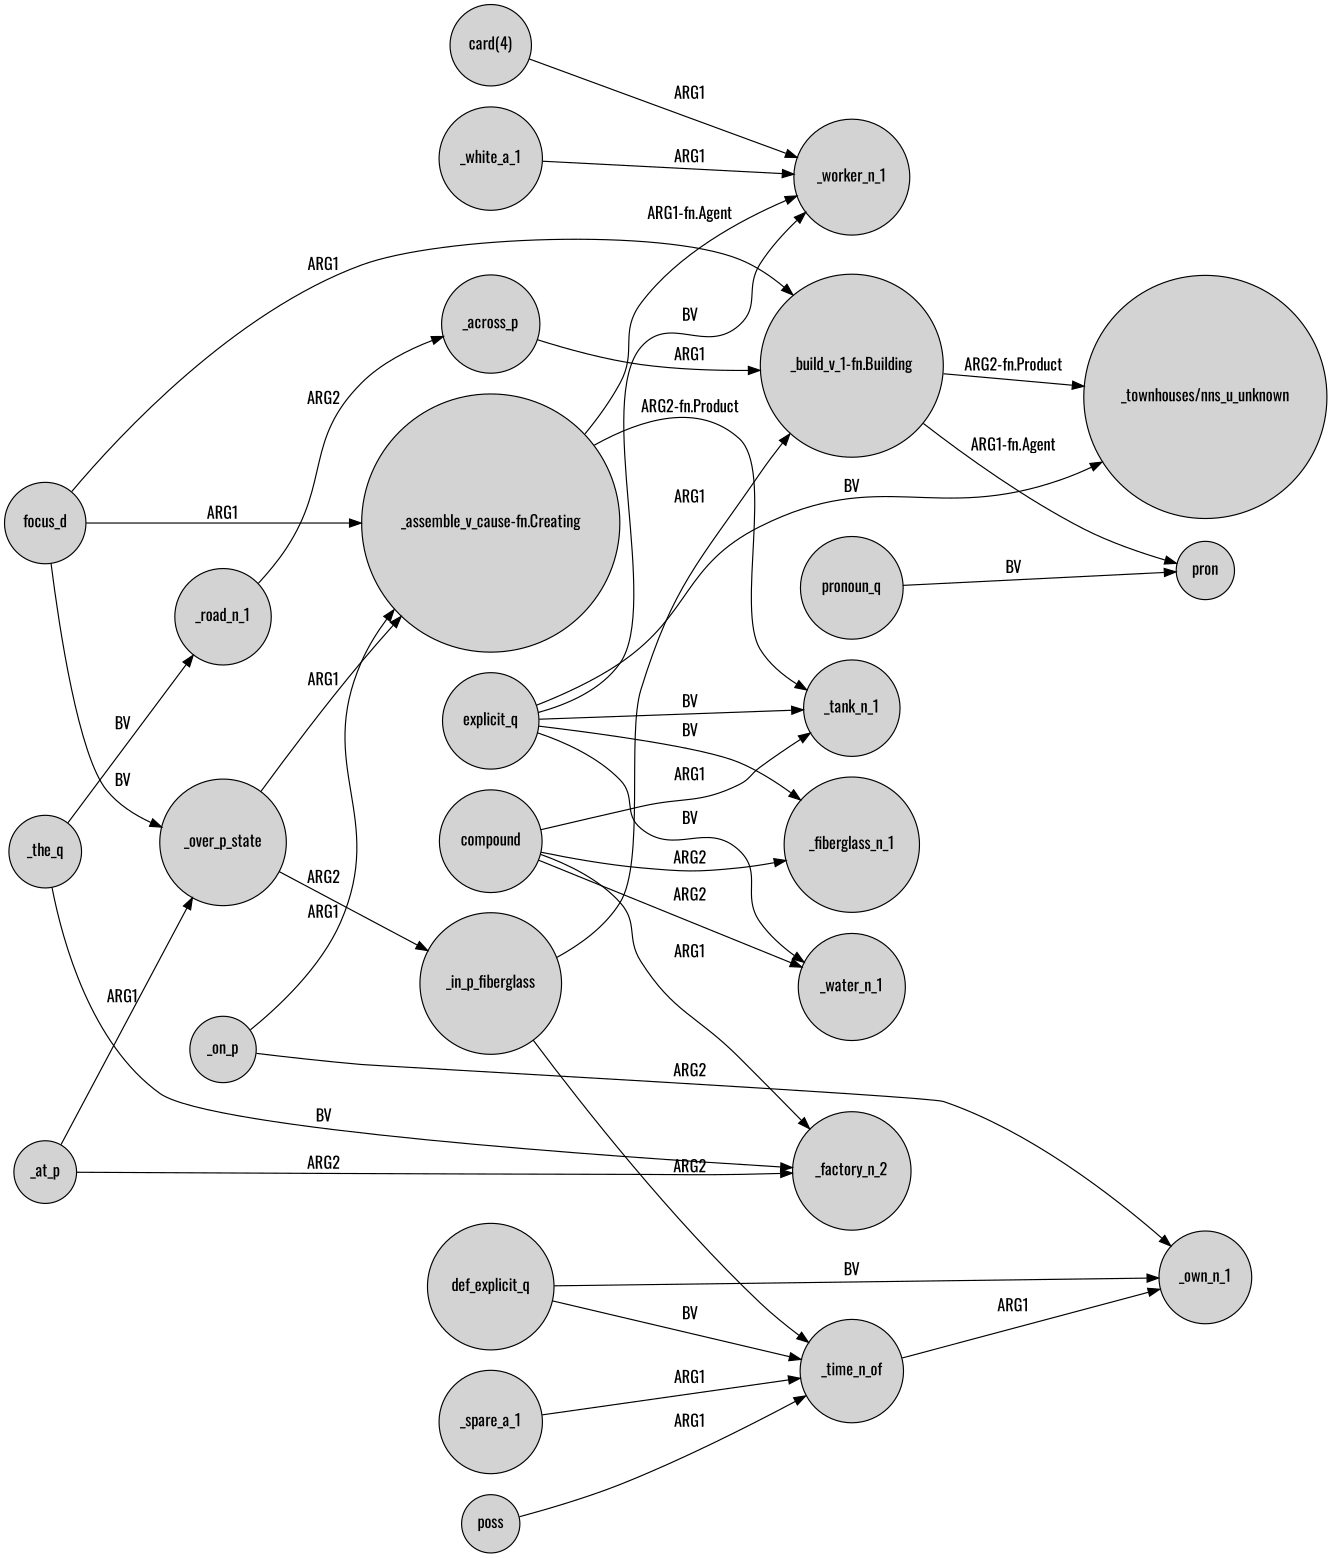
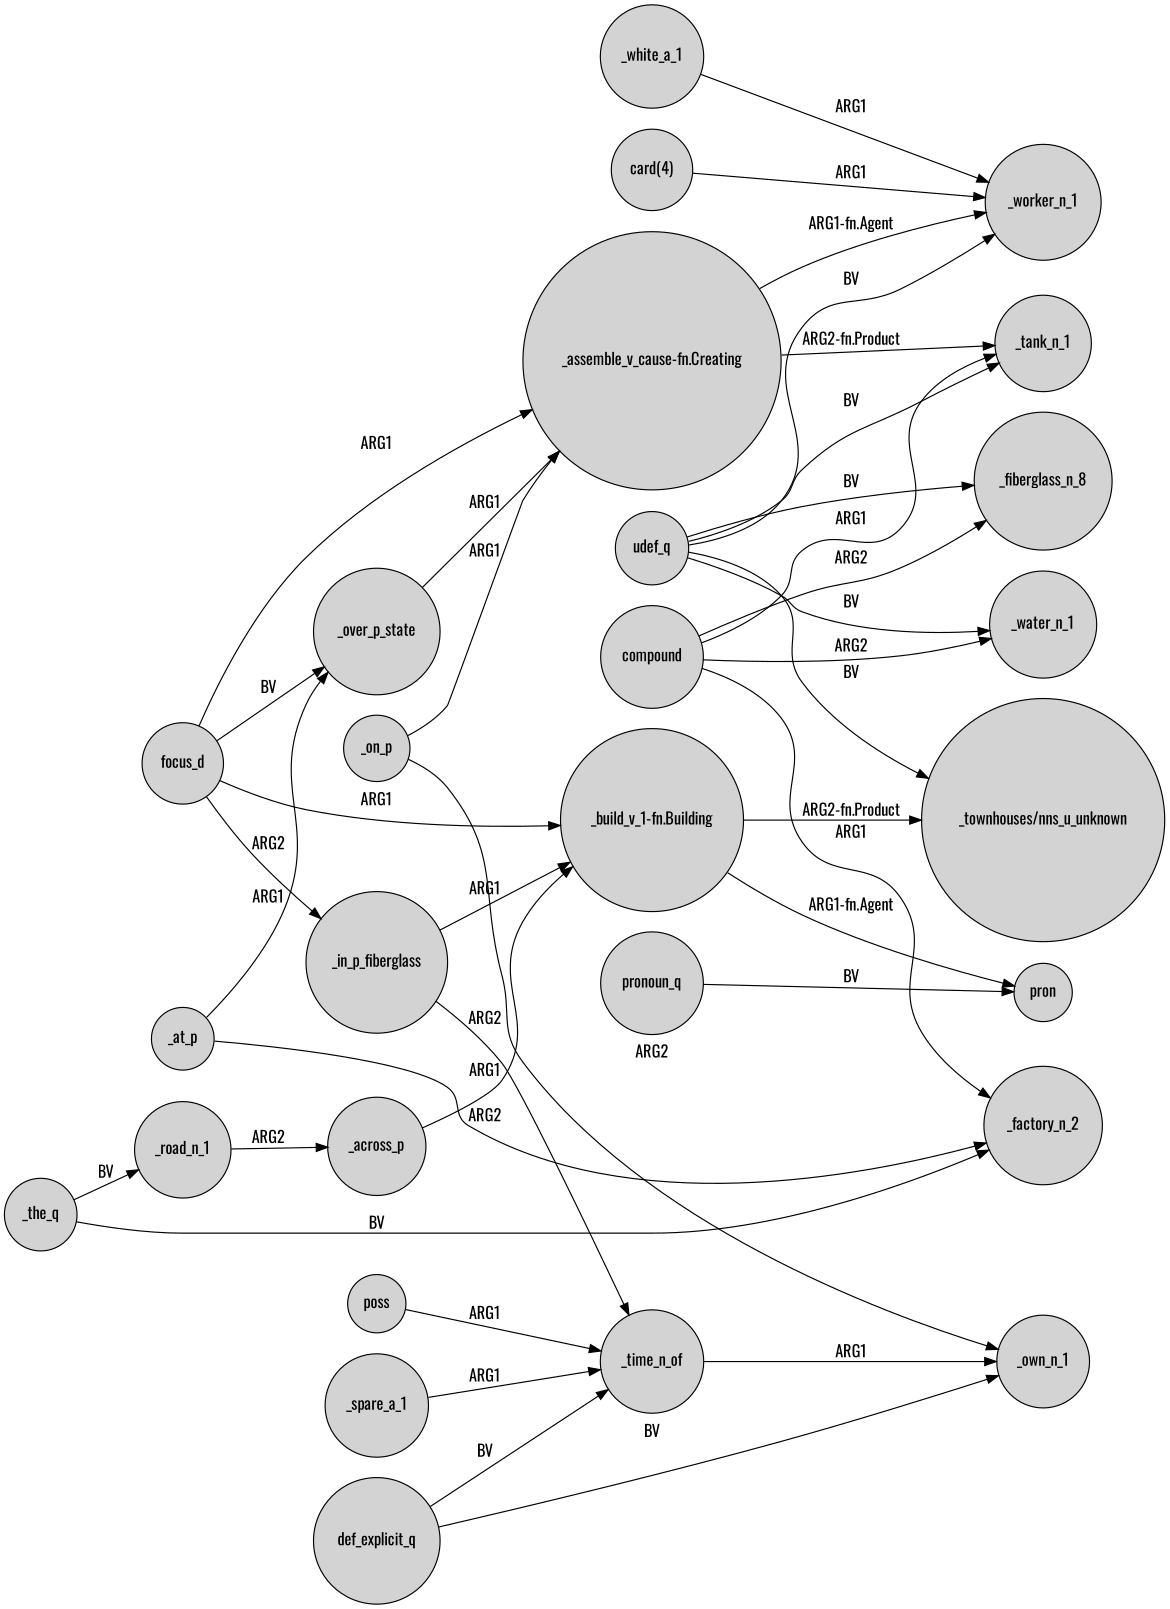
(491, 721) -> (652, 548)
(852, 845) -> (1043, 481)
(355, 912) -> (255, 857)
